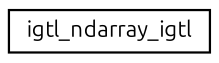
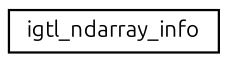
(109, 31) -> (114, 31)
